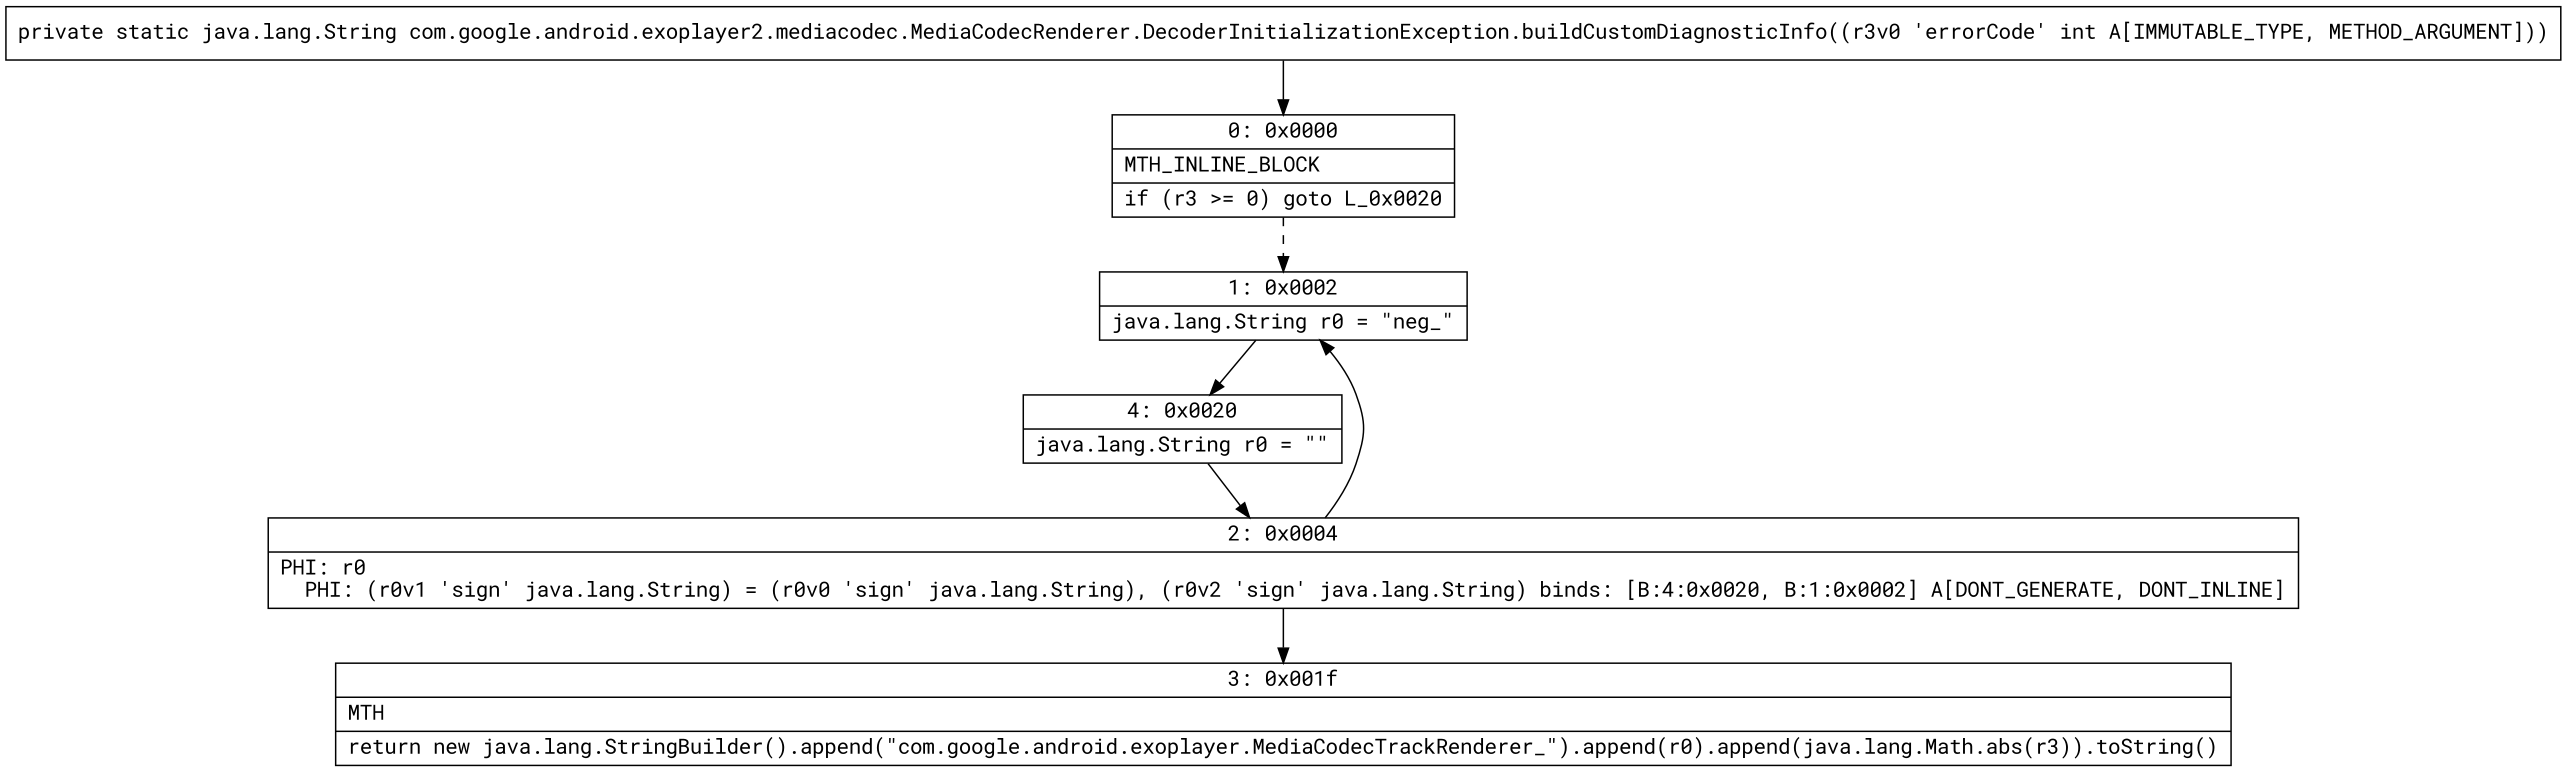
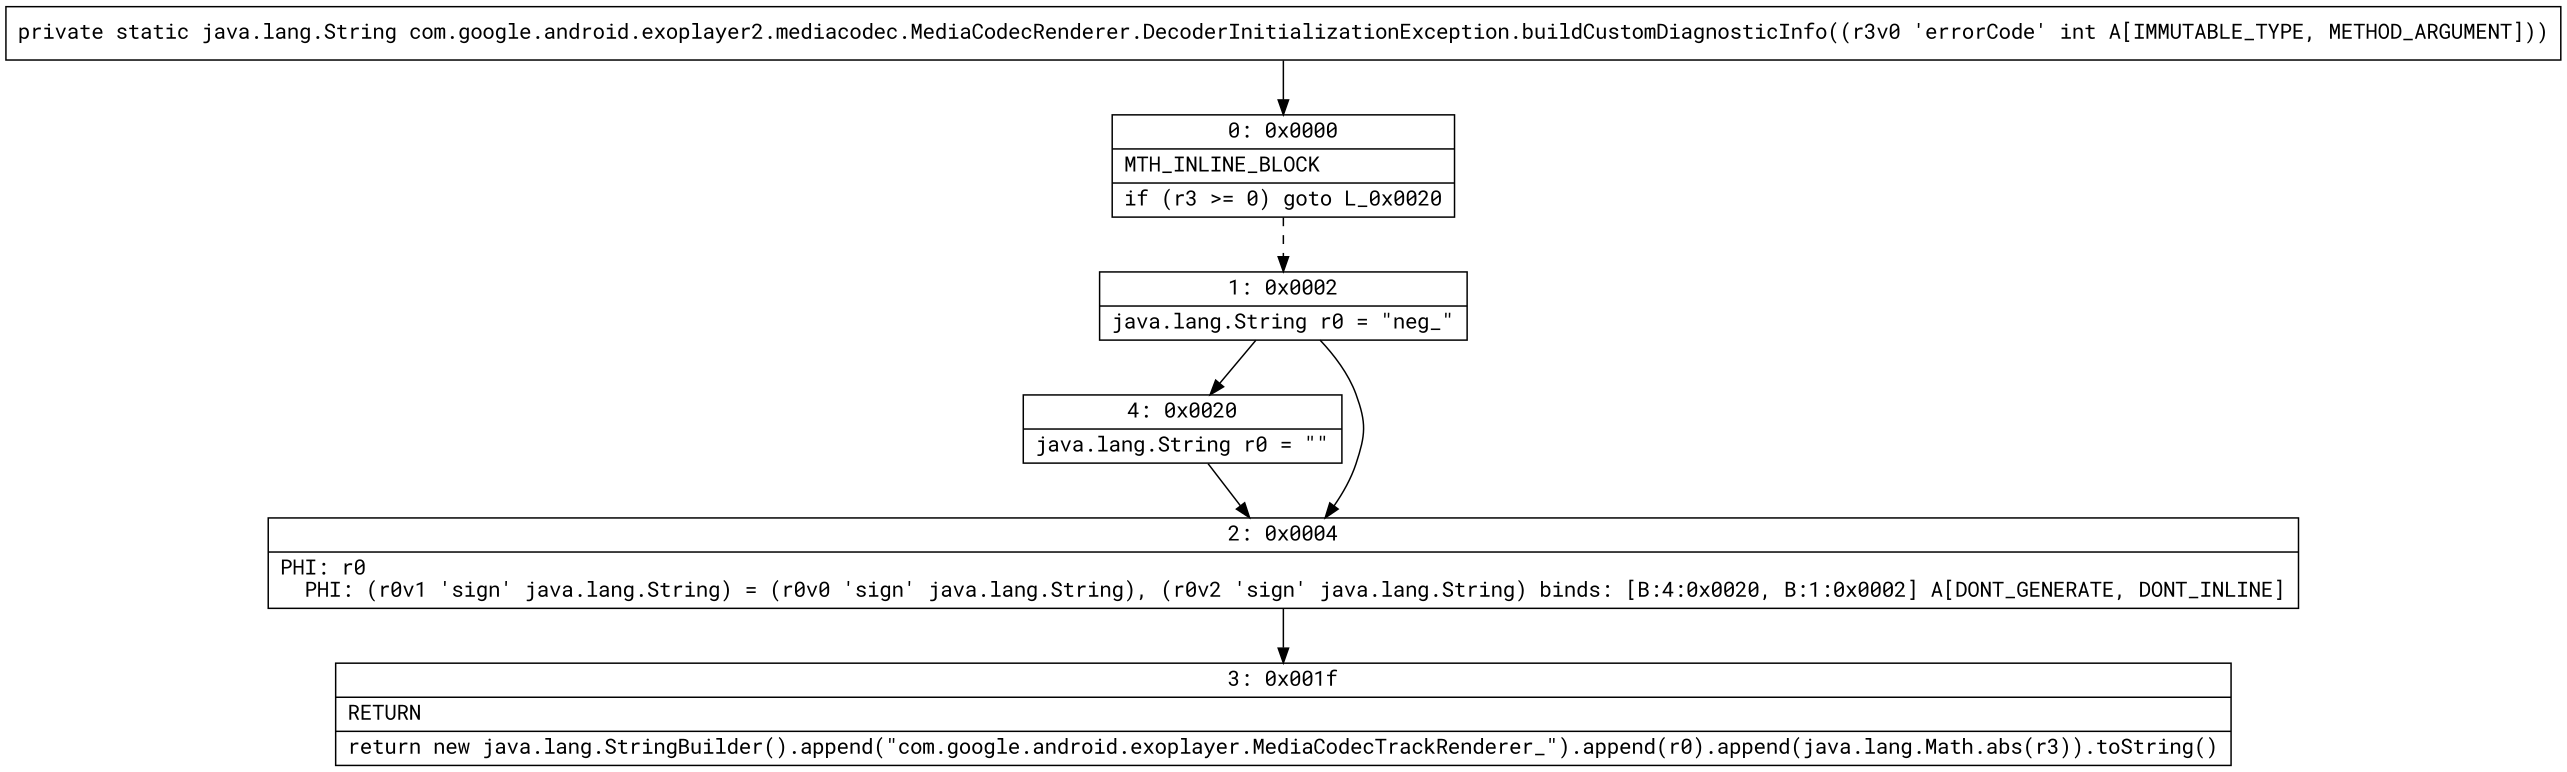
(1363, 435) -> (1363, 420)
(366, 714) -> (385, 714)
